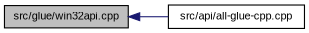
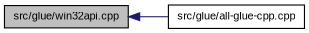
(236, 17) -> (236, 17)
